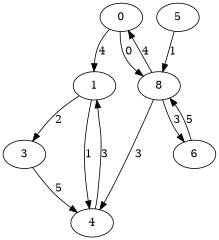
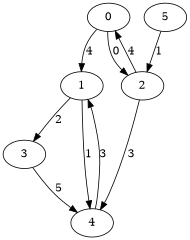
(159, 86) -> (143, 86)
(195, 154) -> none
